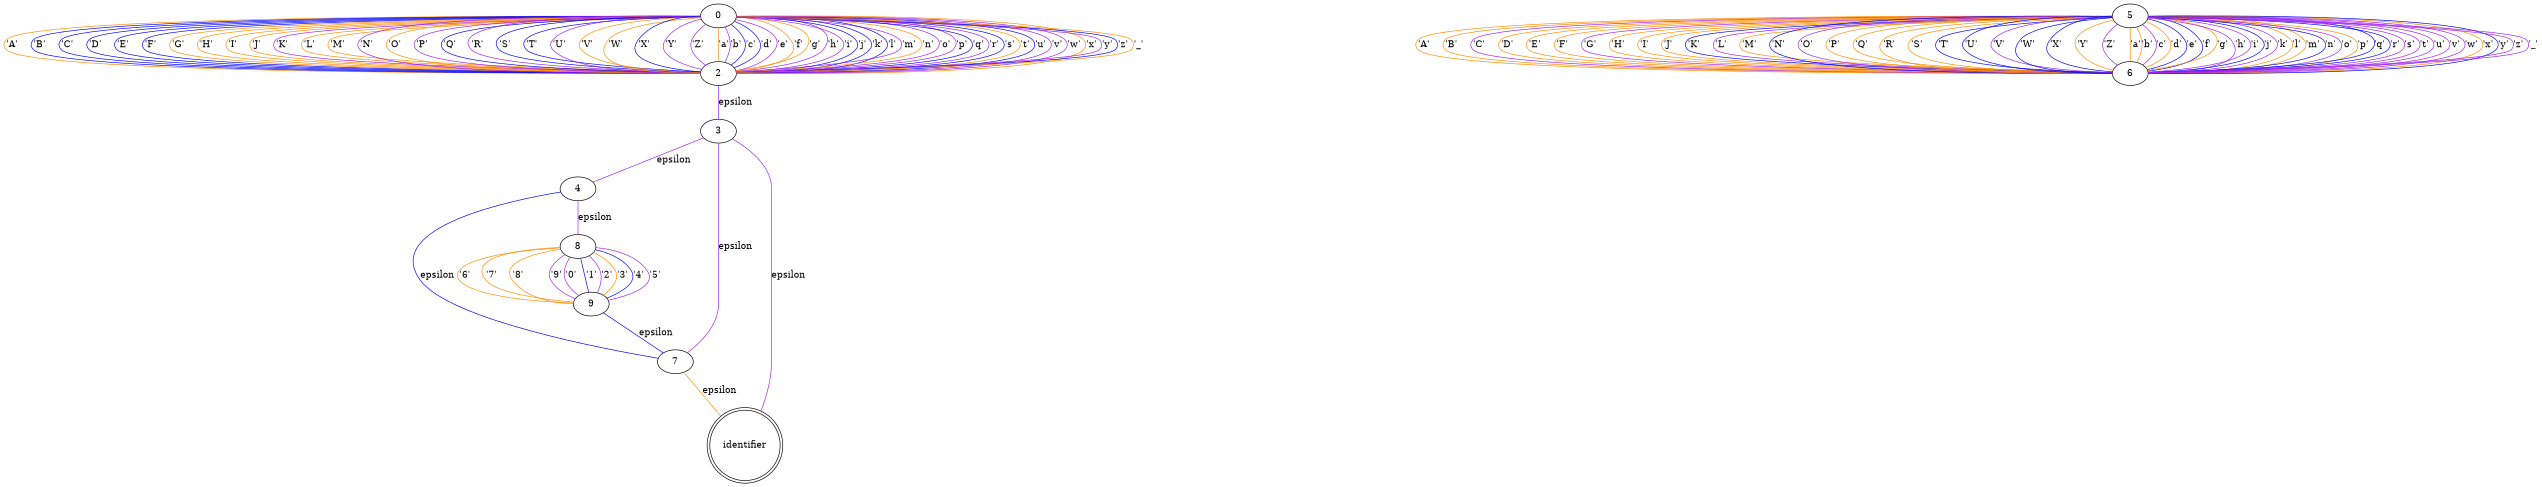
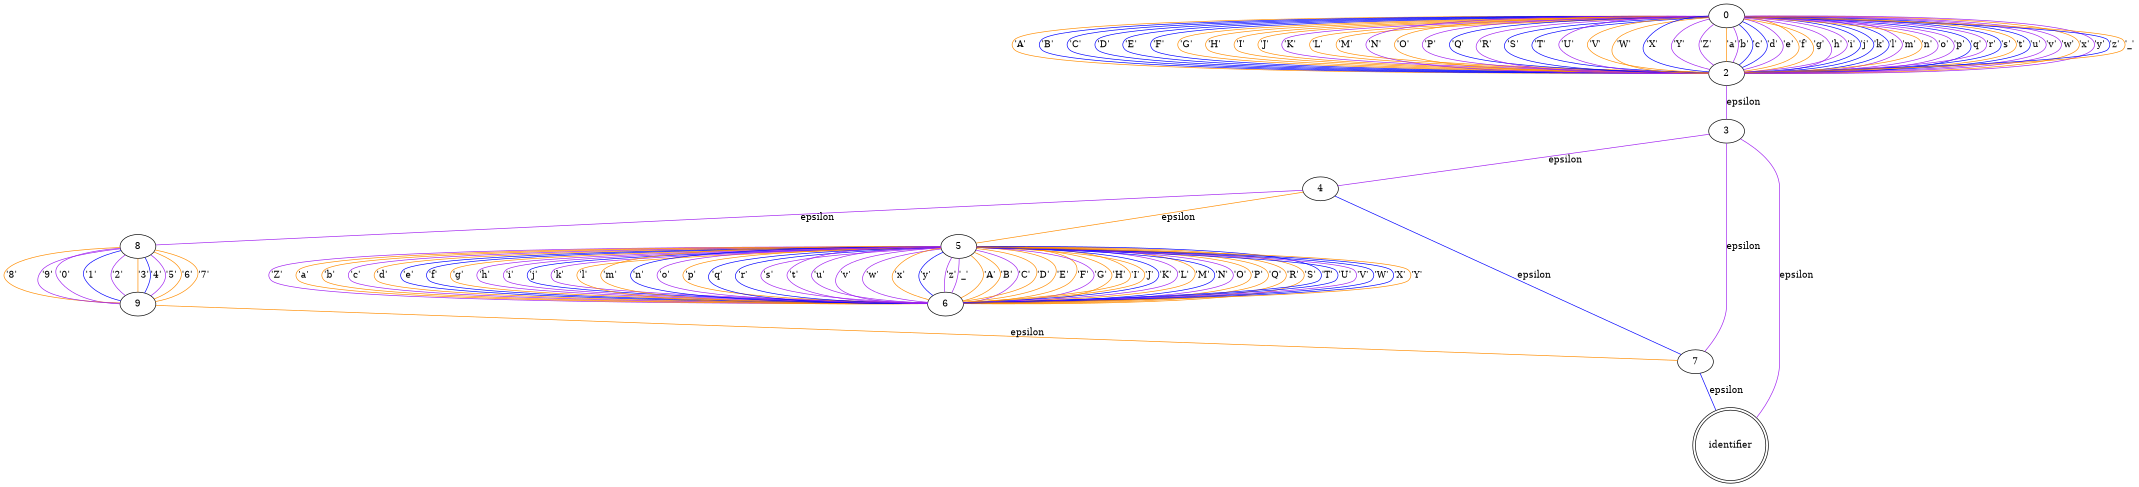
none -> (1140, 218)
(633, 333) -> (917, 333)
(702, 394) -> (1708, 392)
